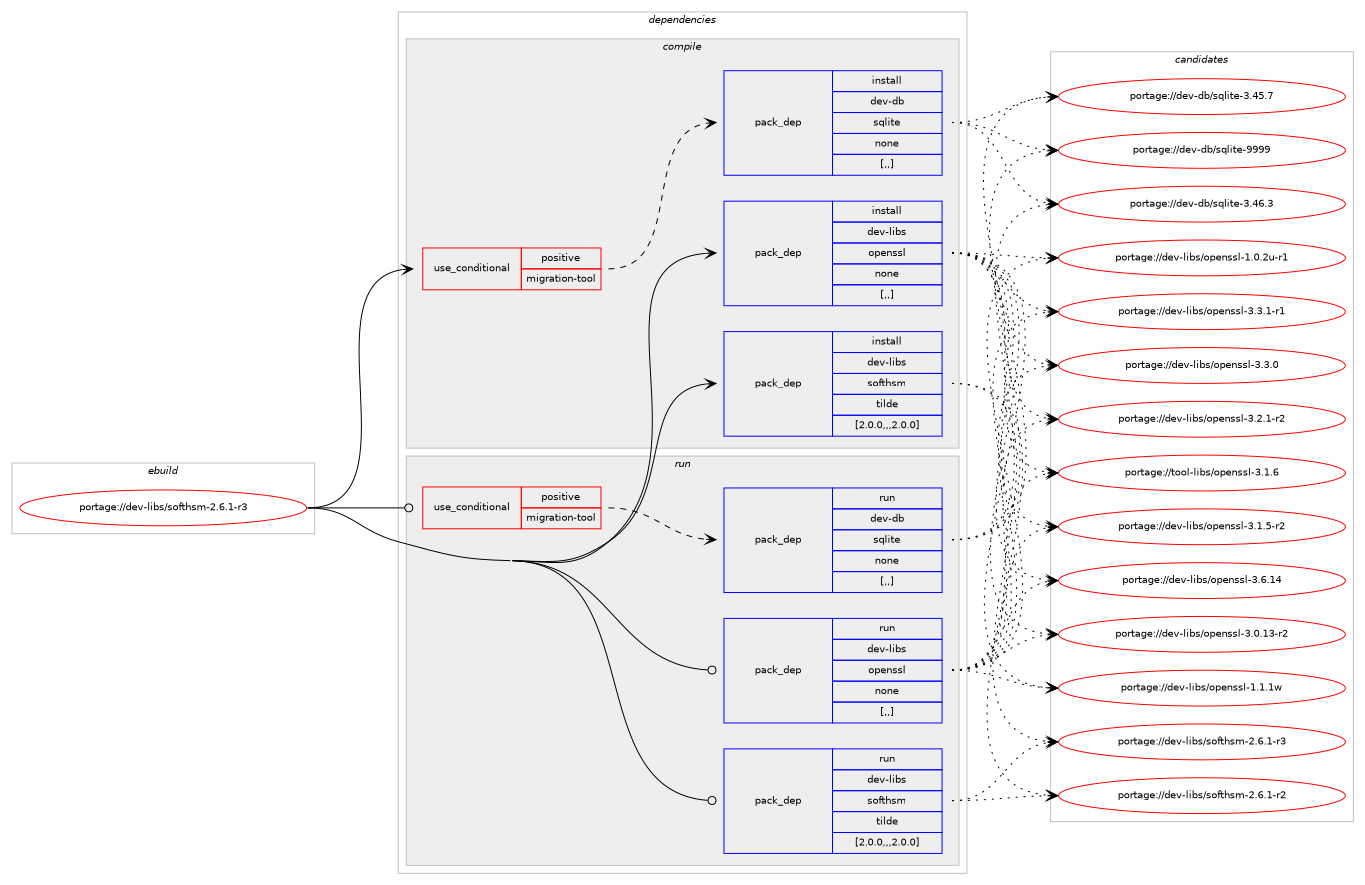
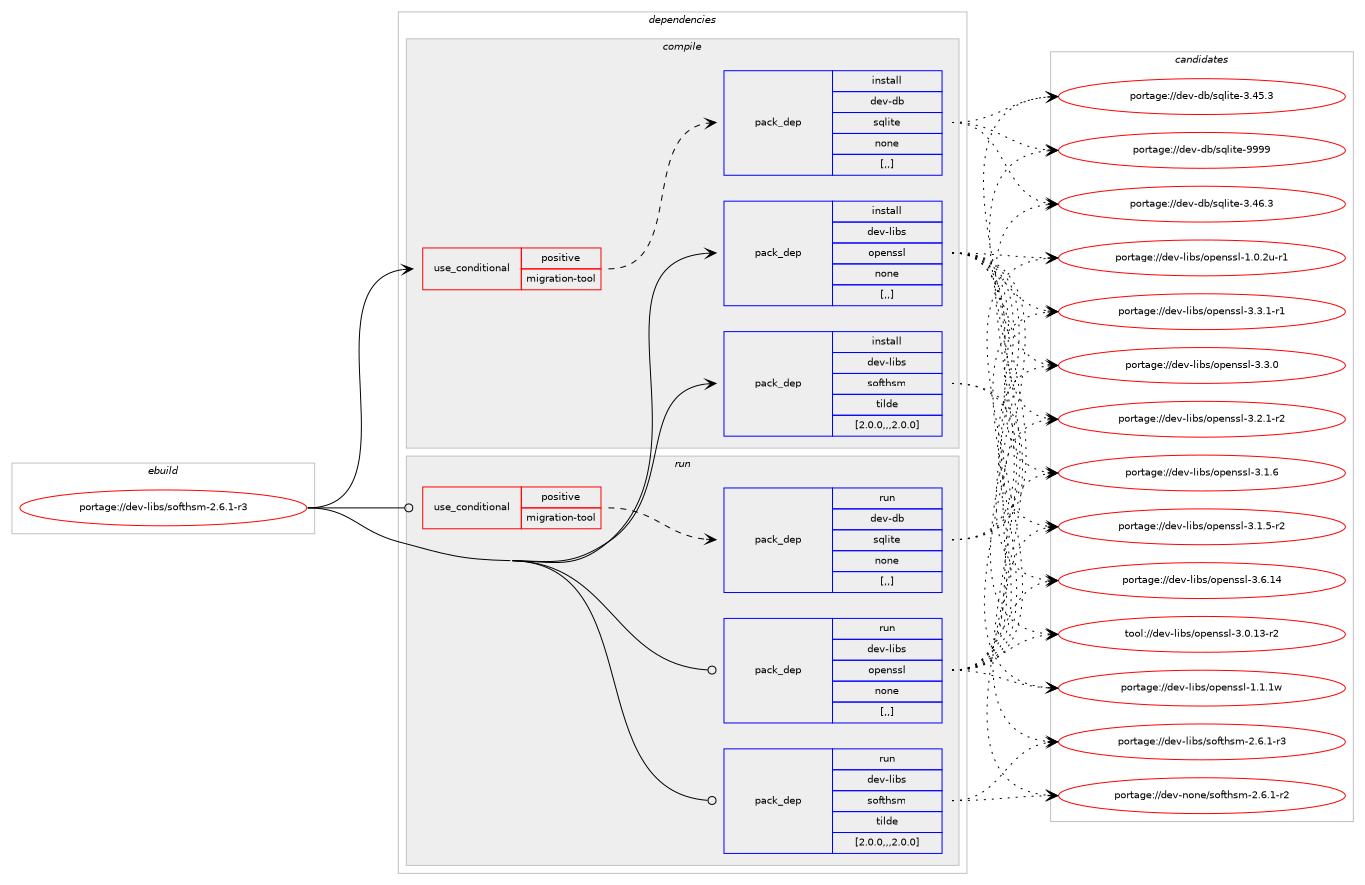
(1202, 97) -> (1202, 97)
(1202, 473) -> (1202, 473)
(1202, 634) -> (1202, 634)
(1202, 796) -> (1202, 796)
